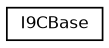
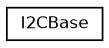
(55, 24) -> (55, 24)
